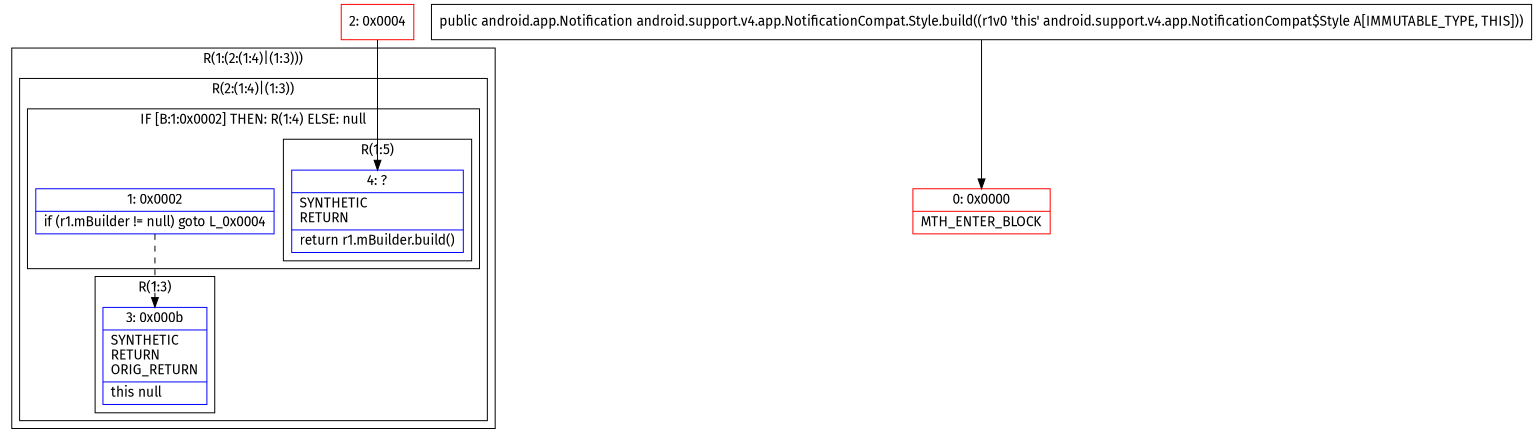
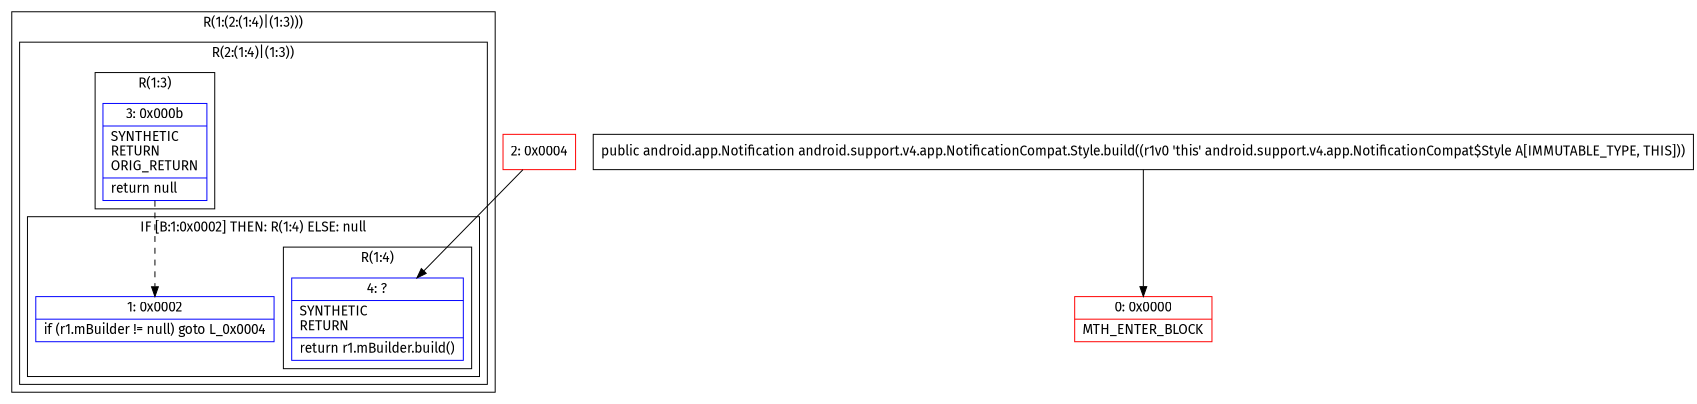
(378, 151) -> (378, 258)
(155, 262) -> (155, 244)
(136, 393) -> (144, 189)
